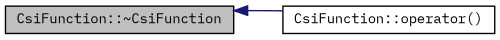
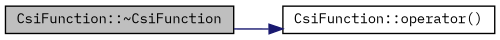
(265, 11) -> (251, 29)
